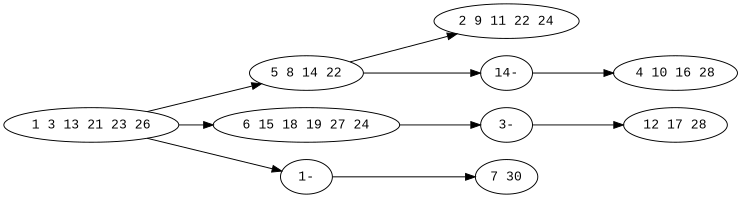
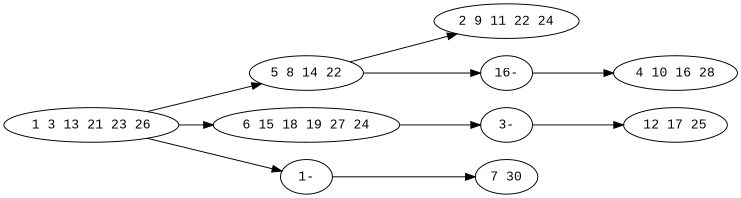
(507, 73) -> (507, 73)
(675, 125) -> (675, 125)
